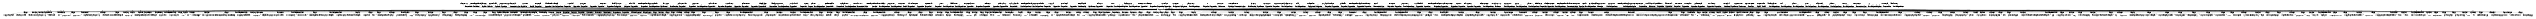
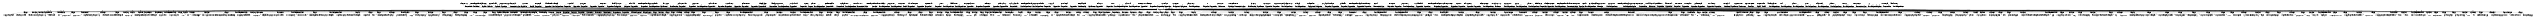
(1128, 4) -> (1128, 4)
(1297, 4) -> (1297, 4)
(1729, 15) -> none
